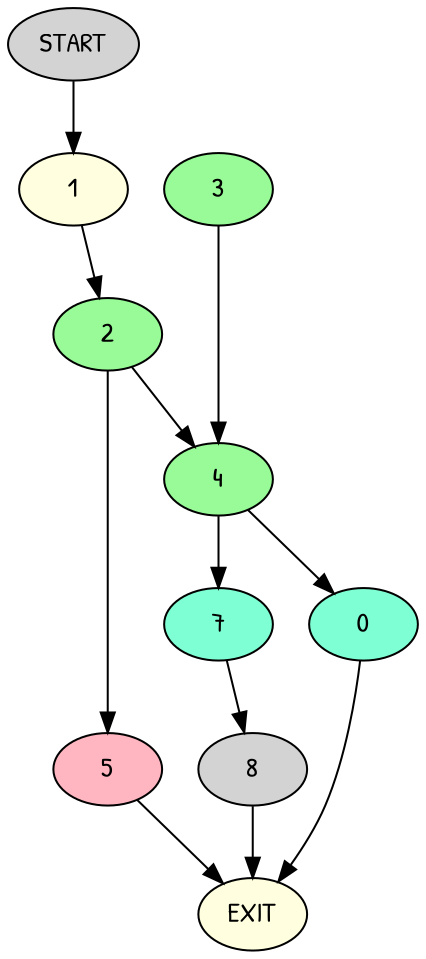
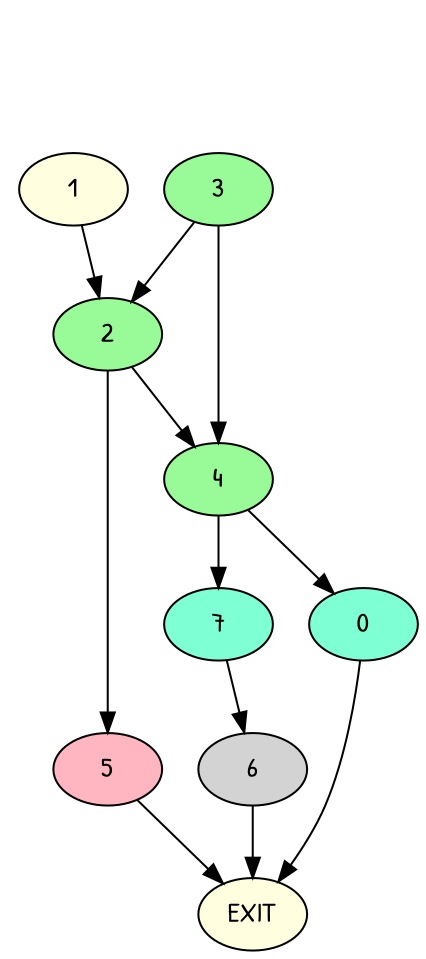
(74, 44) -> none
none -> (169, 254)
(253, 769) -> (253, 769)
